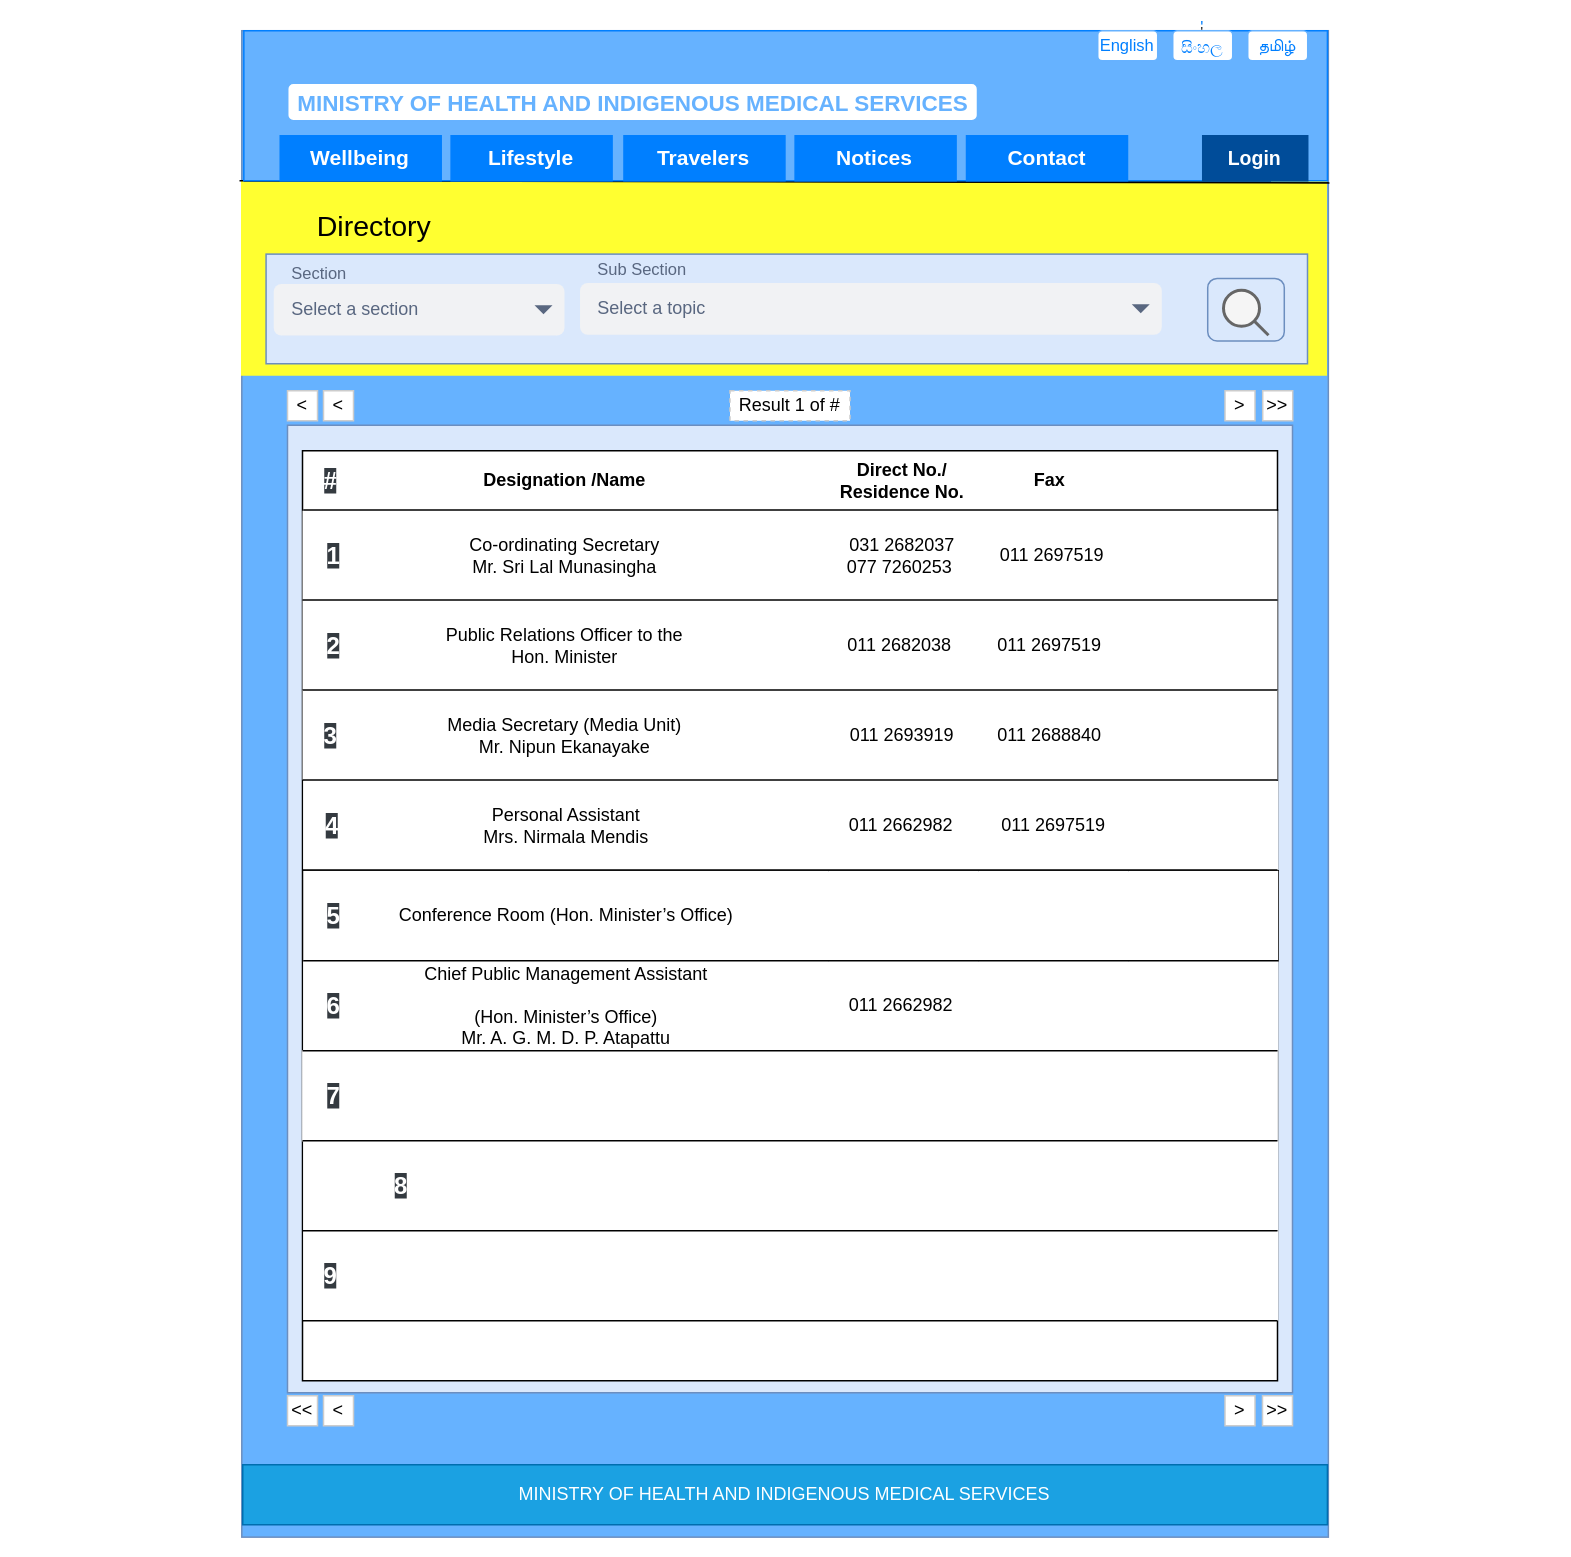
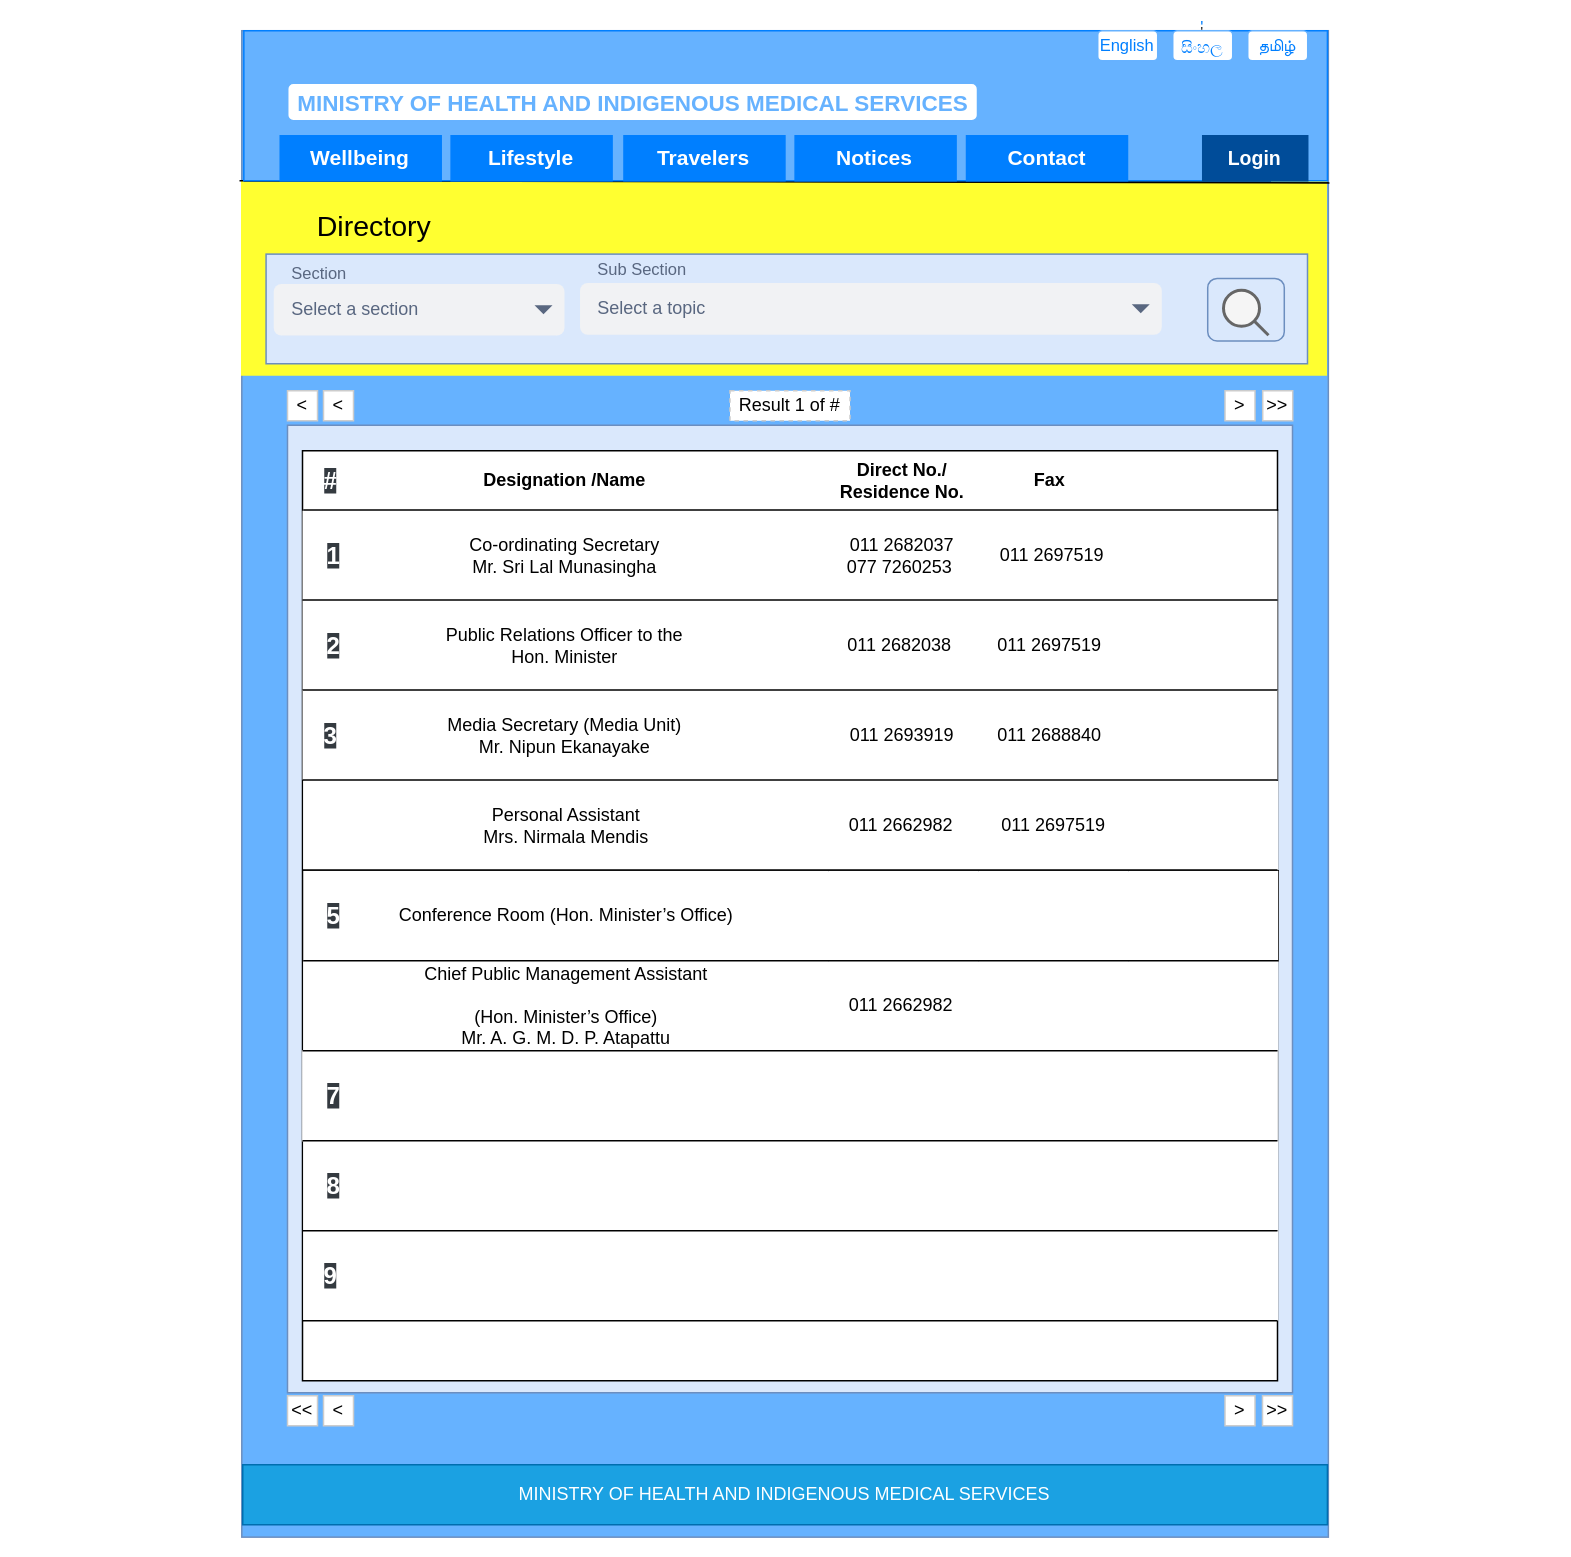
(902, 556) -> (902, 556)
(332, 826) -> none
(333, 1006) -> none
(401, 1186) -> (333, 1186)
